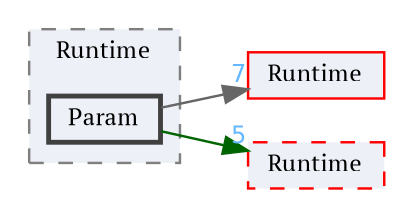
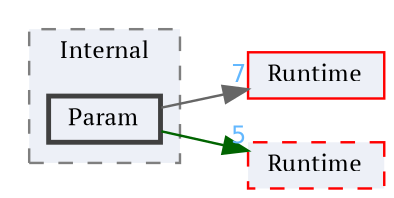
(105, 52) -> (105, 52)
